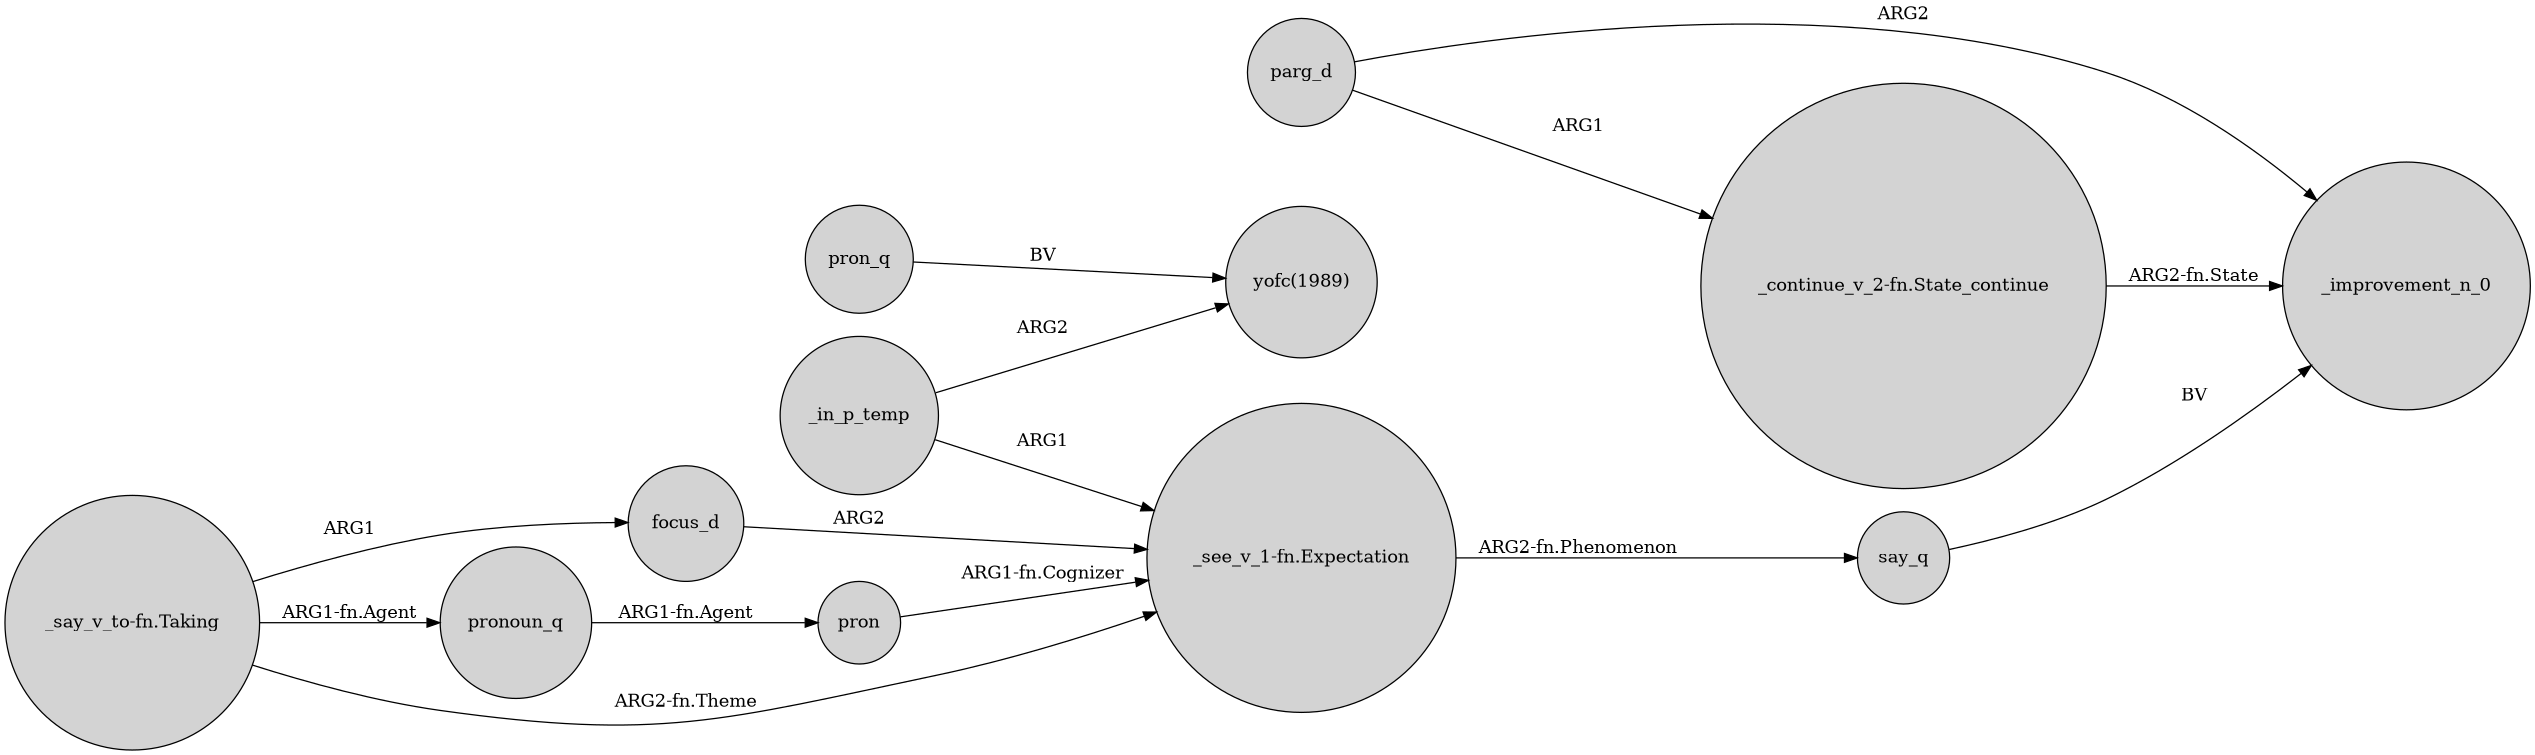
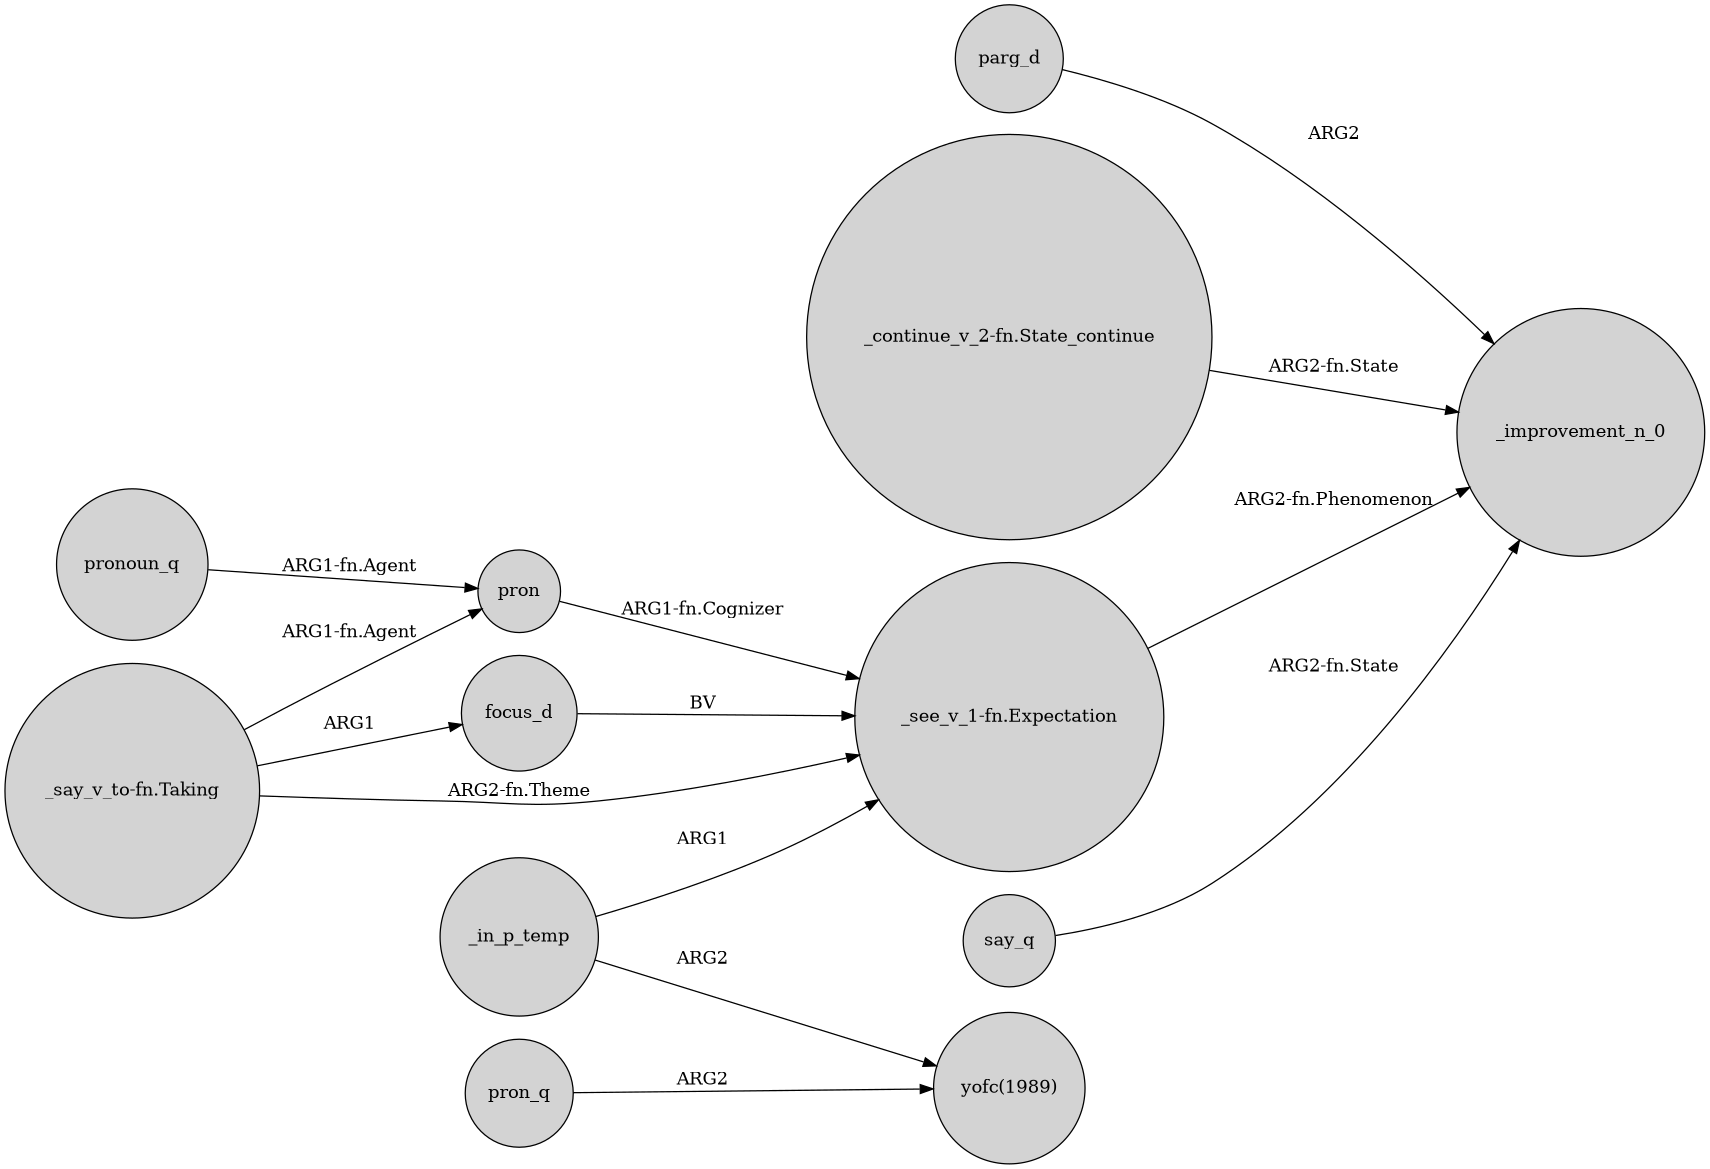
(1526, 152) -> none
(1043, 256) -> (703, 1080)
(2194, 396) -> (1334, 667)
(859, 519) -> (703, 704)
(1650, 558) -> (1303, 571)
(343, 623) -> (357, 671)
